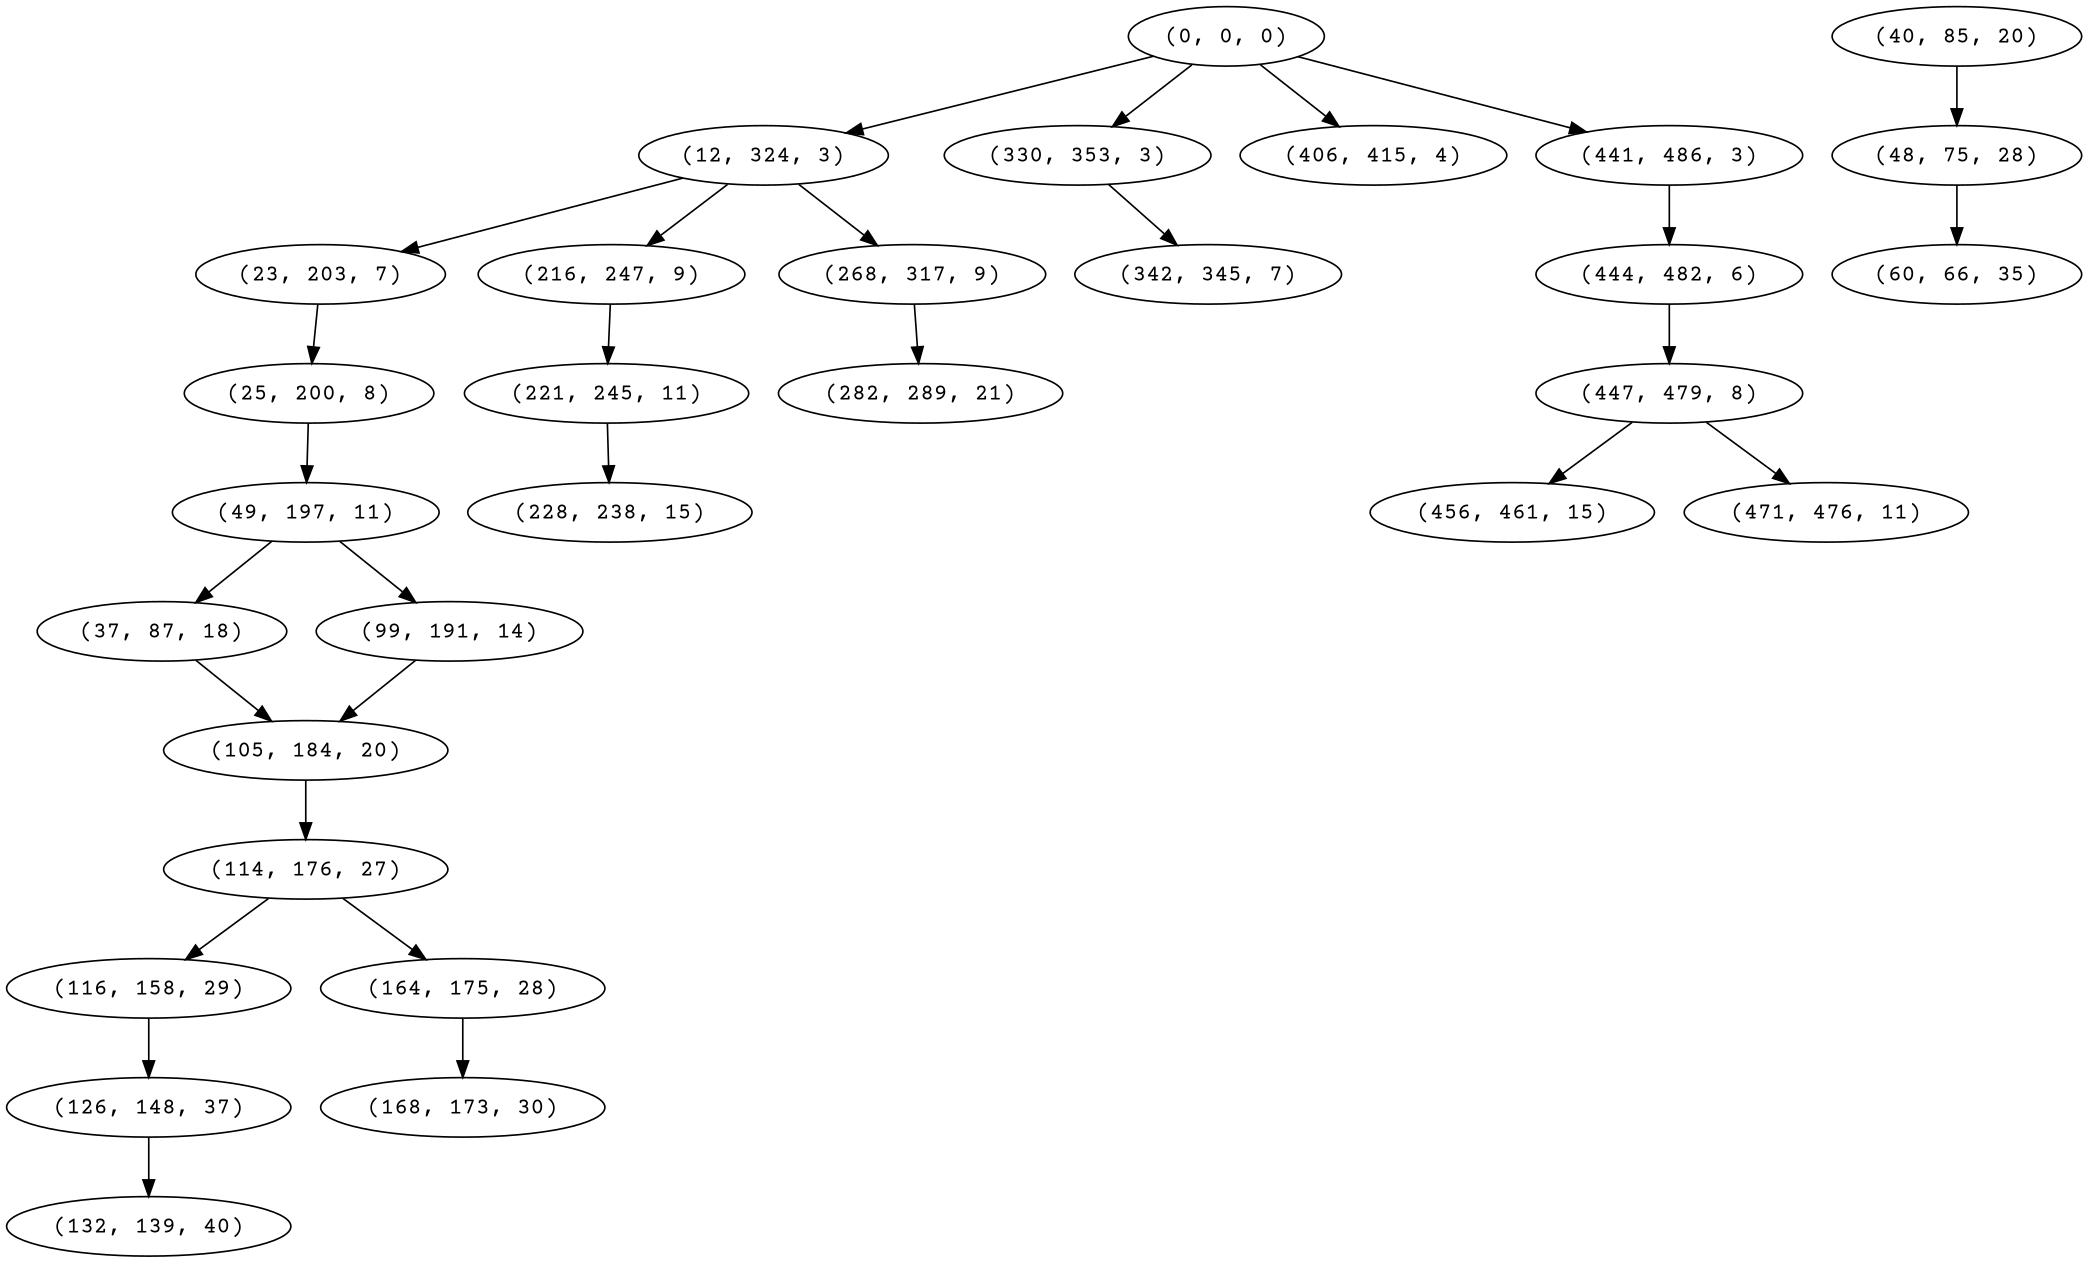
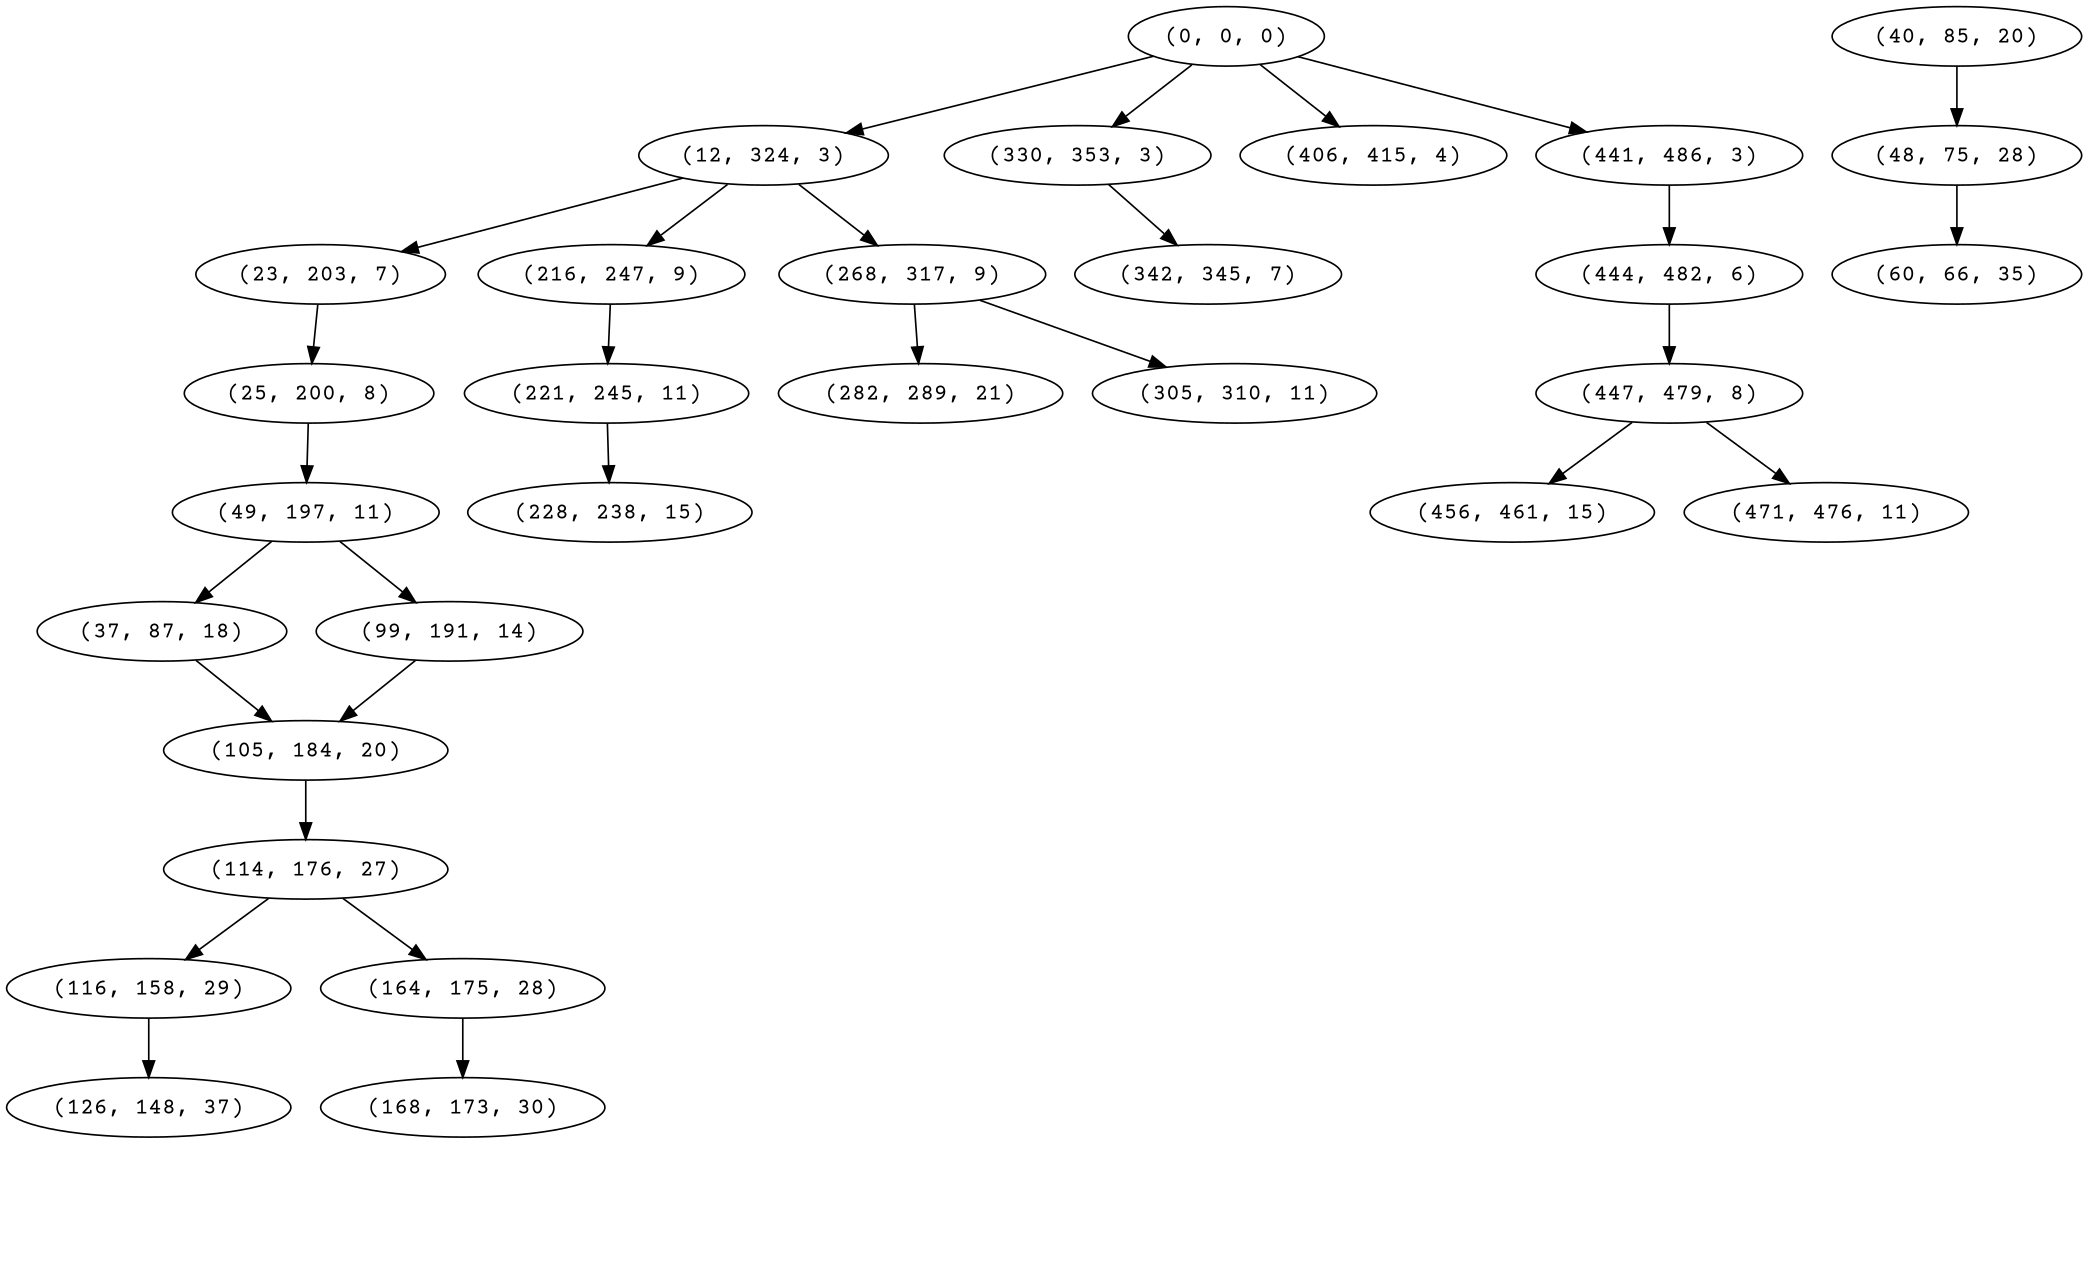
none -> (1235, 393)
(149, 1226) -> none
